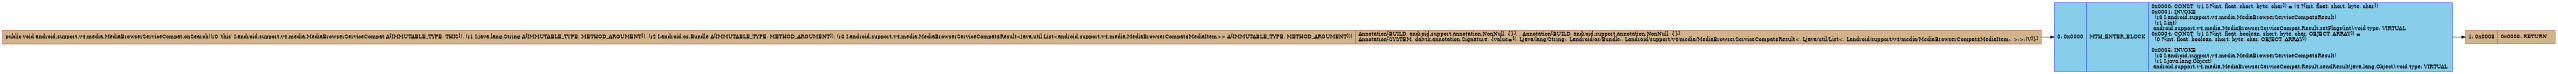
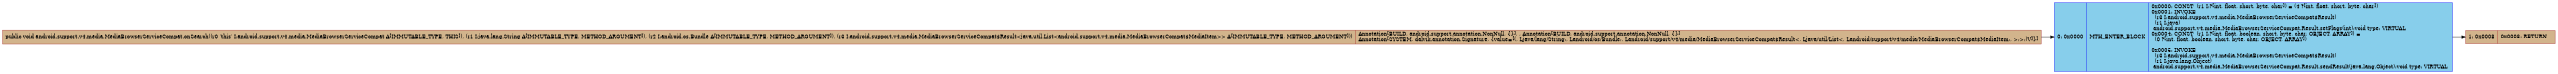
(2164, 23) -> (2166, 23)
